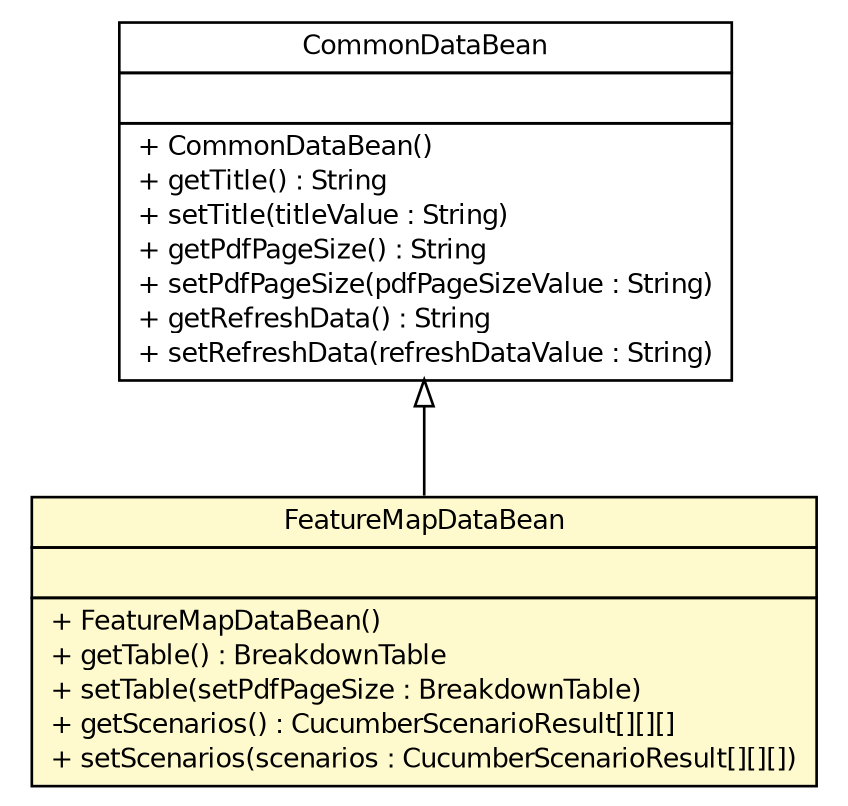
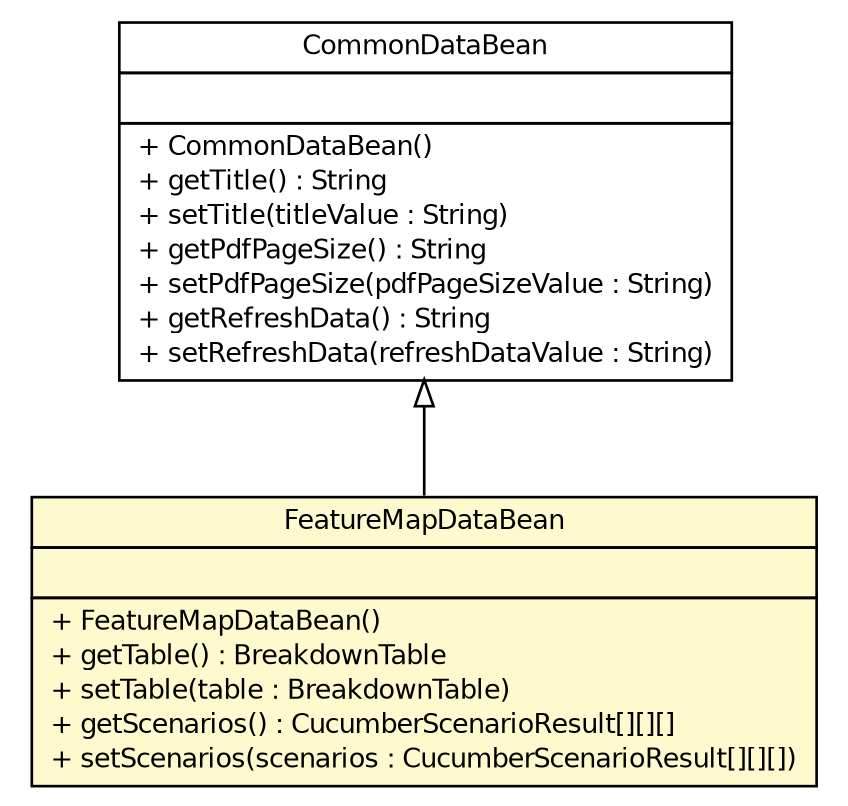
(346, 691) -> (281, 691)
